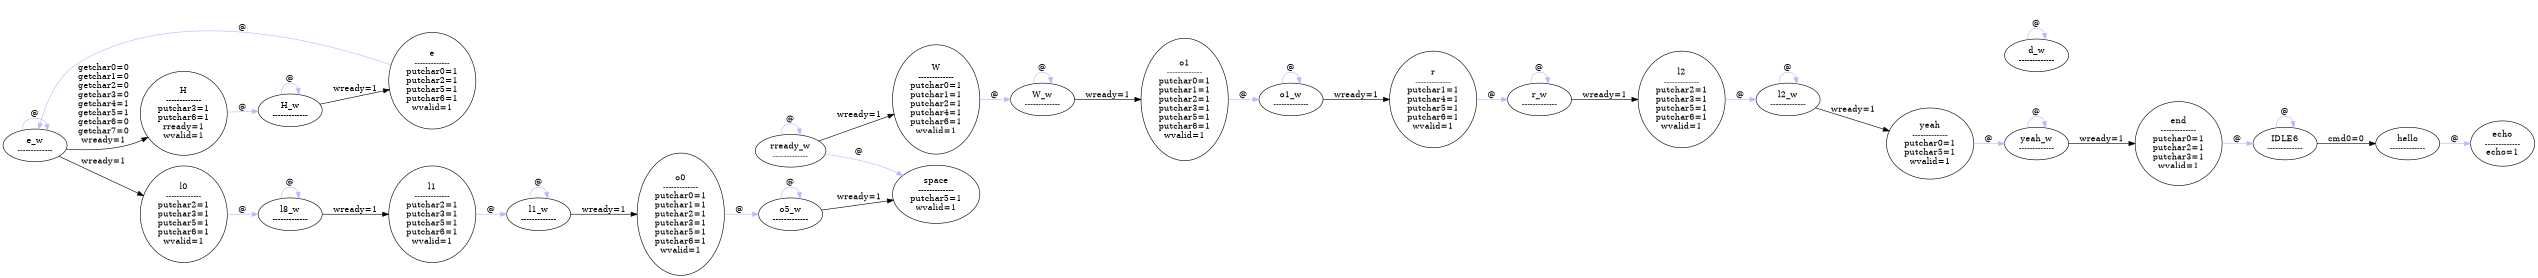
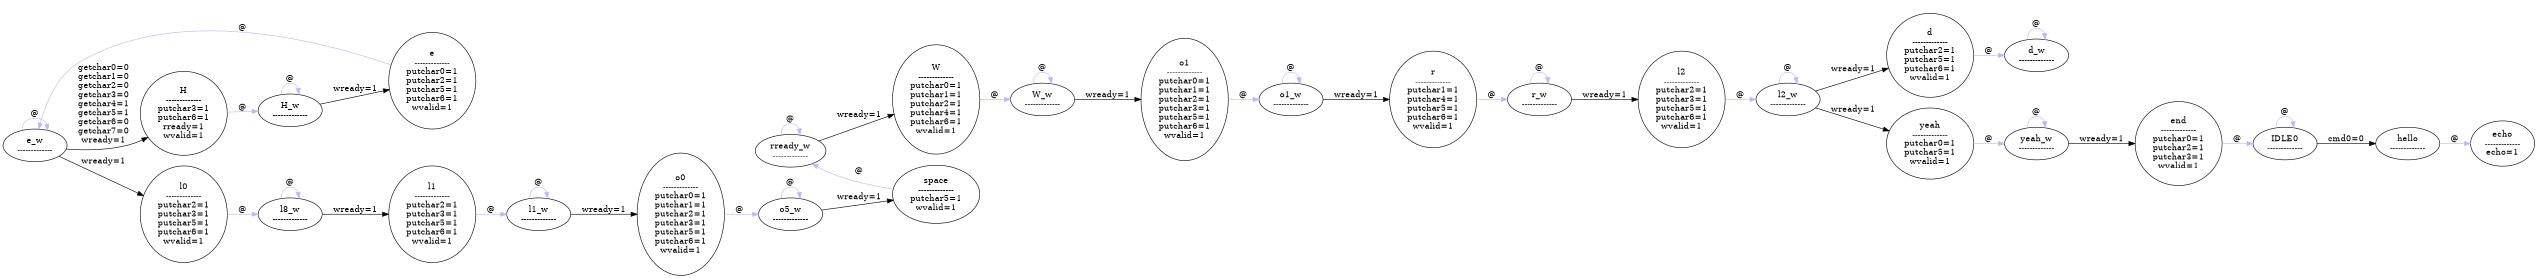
none -> (1930, 55)
(2285, 144) -> (2285, 144)
(862, 161) -> (854, 181)
